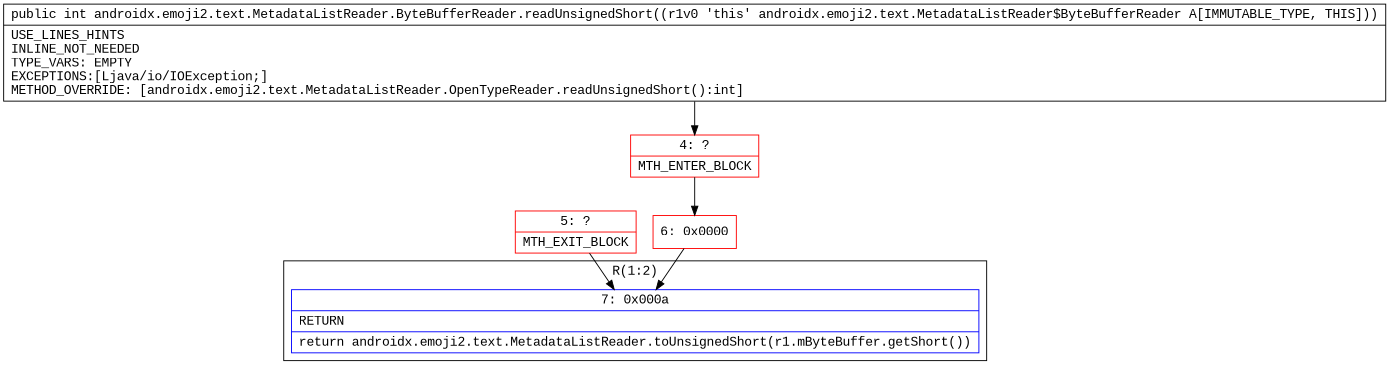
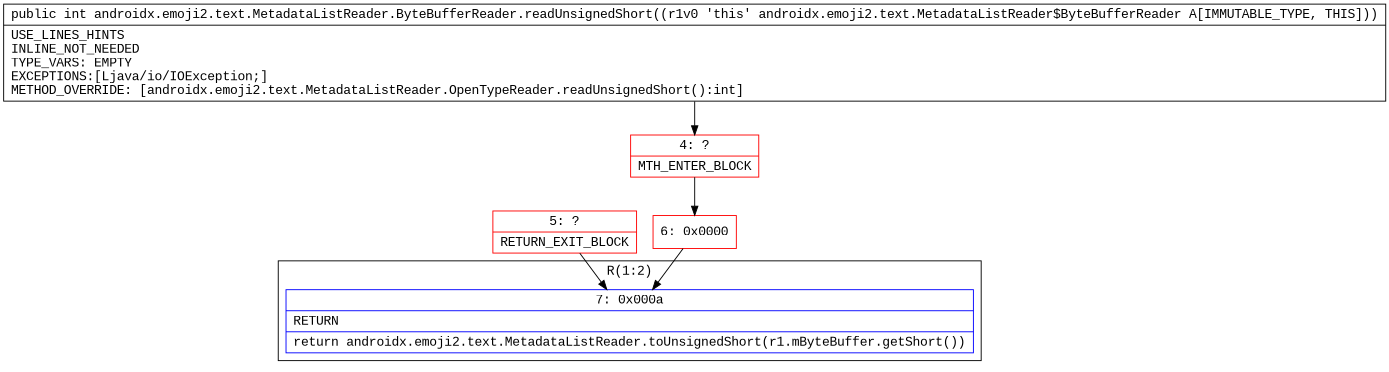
(576, 242) -> (565, 242)
